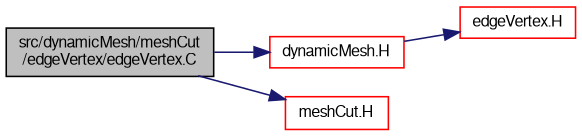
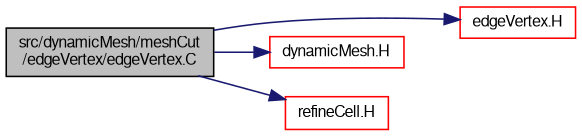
(424, 38) -> (328, 19)
(337, 113) -> (337, 113)
